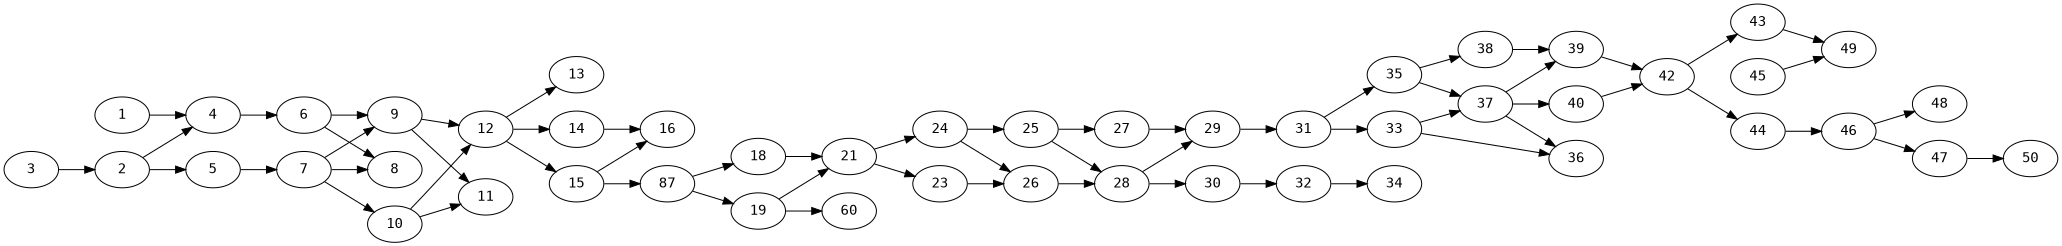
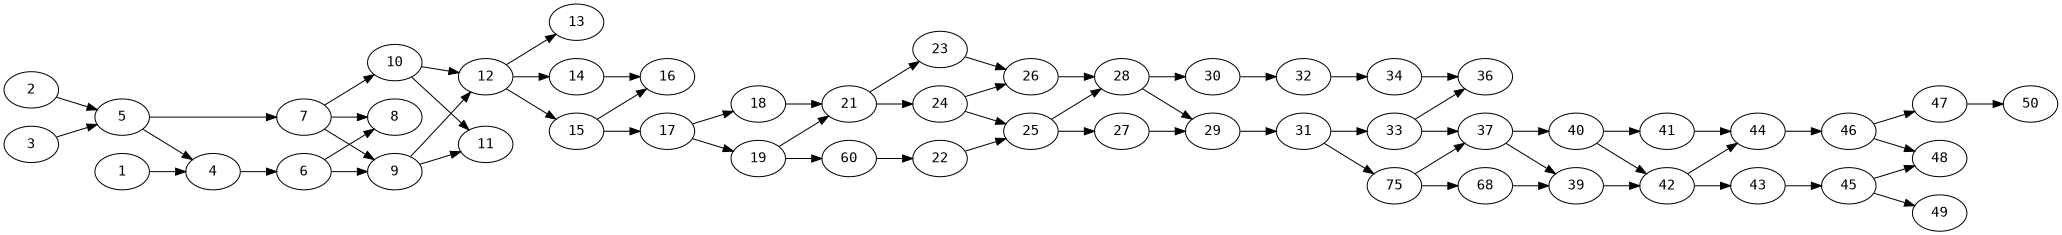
(1799, 34) -> (1798, 186)
(1485, 49) -> (1485, 186)
(1394, 75) -> (1394, 186)
(1526, 129) -> (1435, 77)
none -> (1667, 131)
(163, 145) -> (163, 142)
none -> (940, 159)
(72, 170) -> (72, 132)
none -> (1889, 174)
(667, 184) -> (667, 131)
